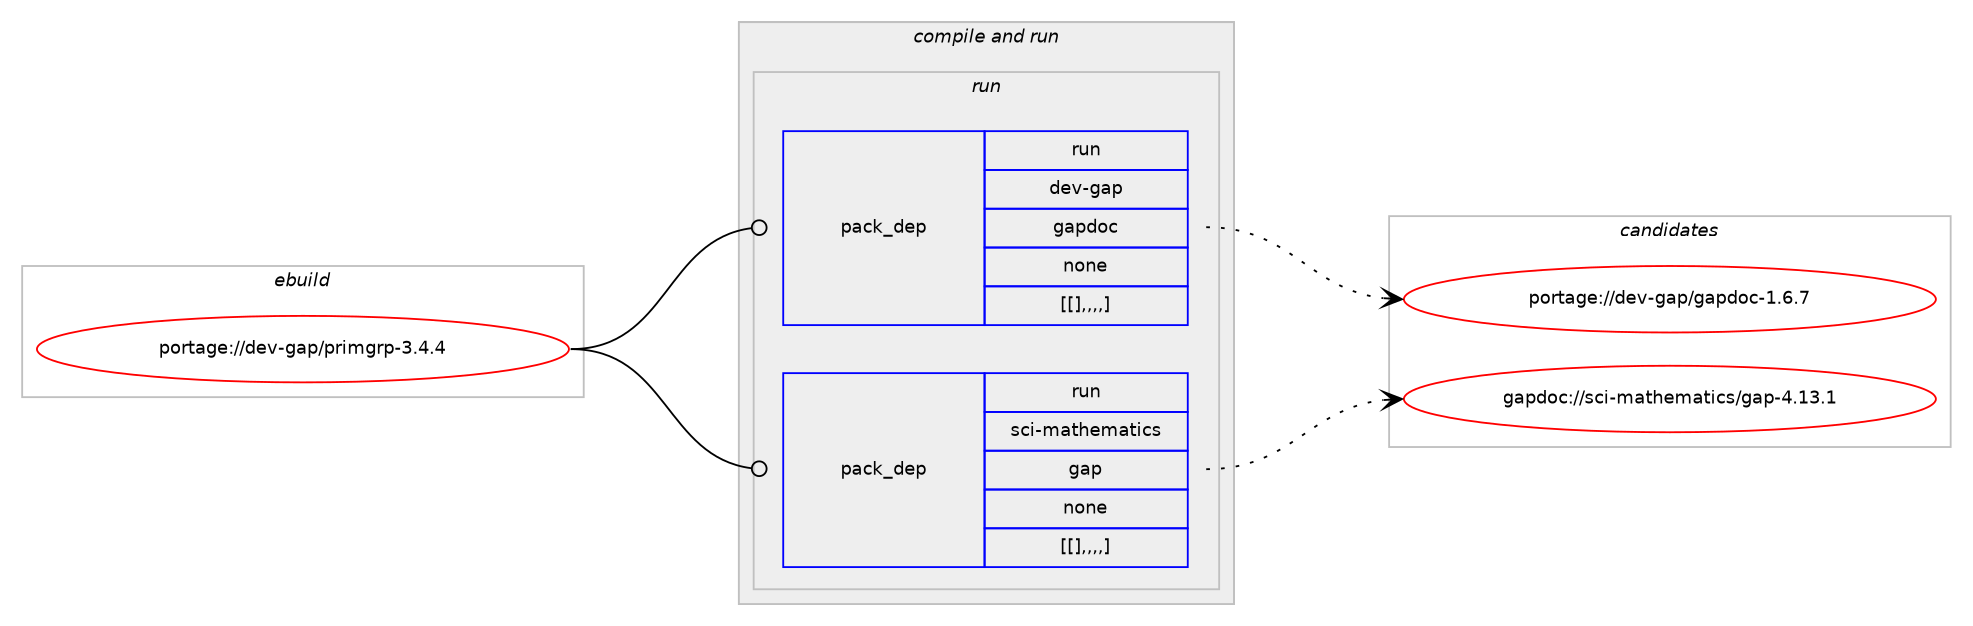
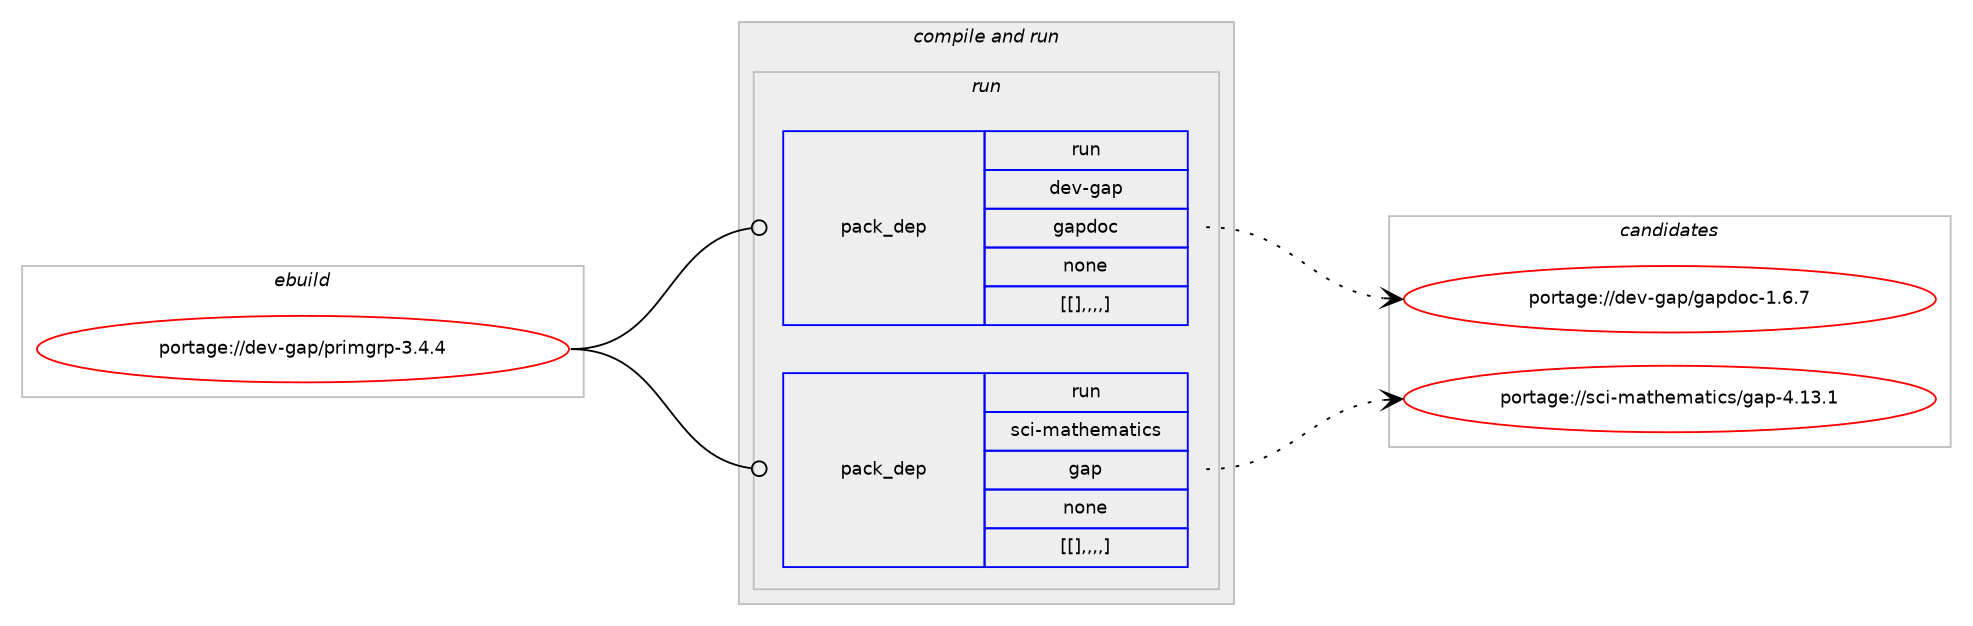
(1670, 399) -> (1670, 399)
